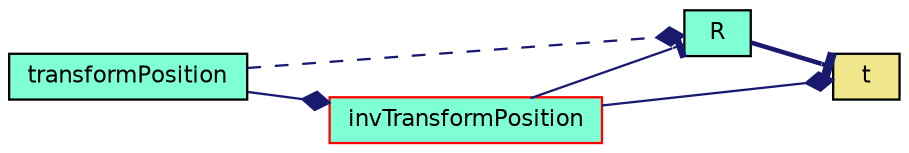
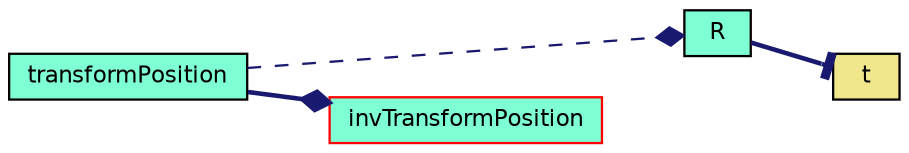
(601, 73) -> none
(704, 94) -> none
(275, 96) -> (275, 96)
